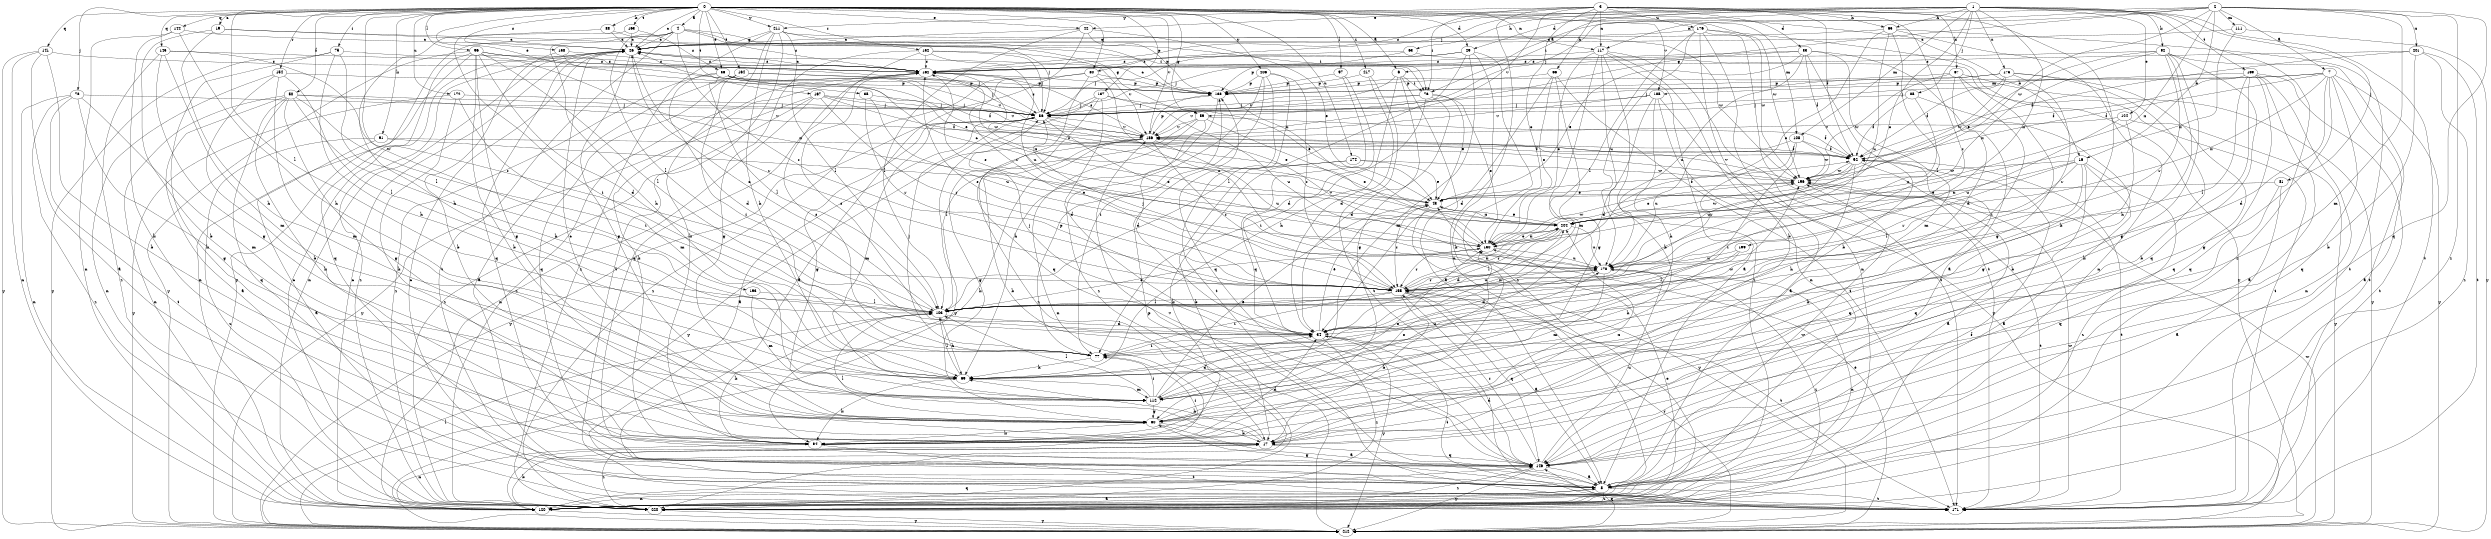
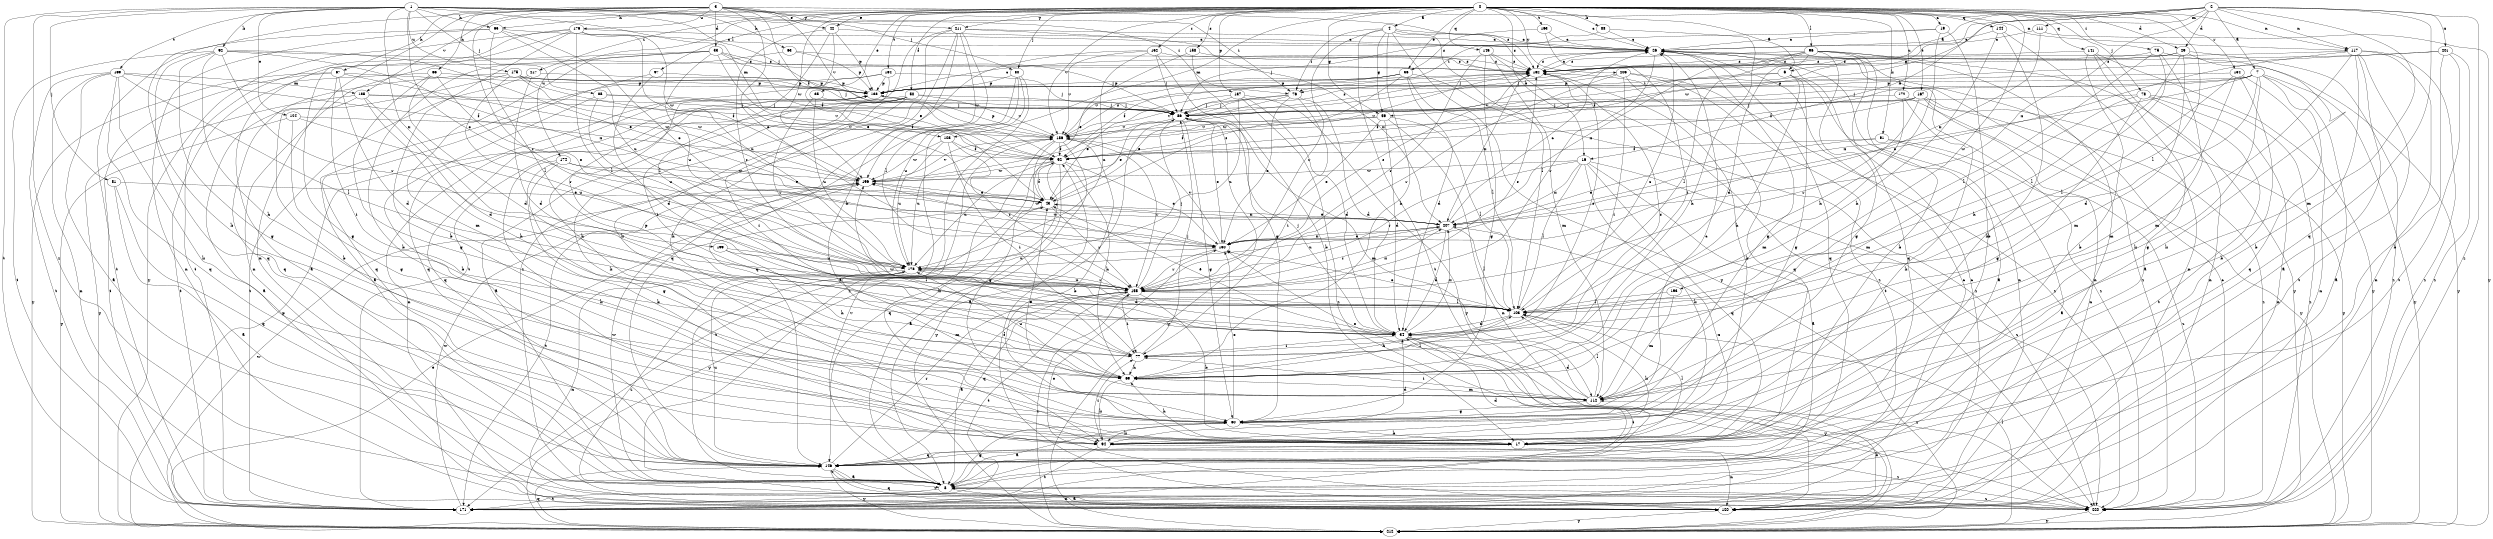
(749, 40) -> (1495, 40)
(1564, 226) -> (1446, 226)
(659, 378) -> (832, 353)
(861, 450) -> (1834, 426)
